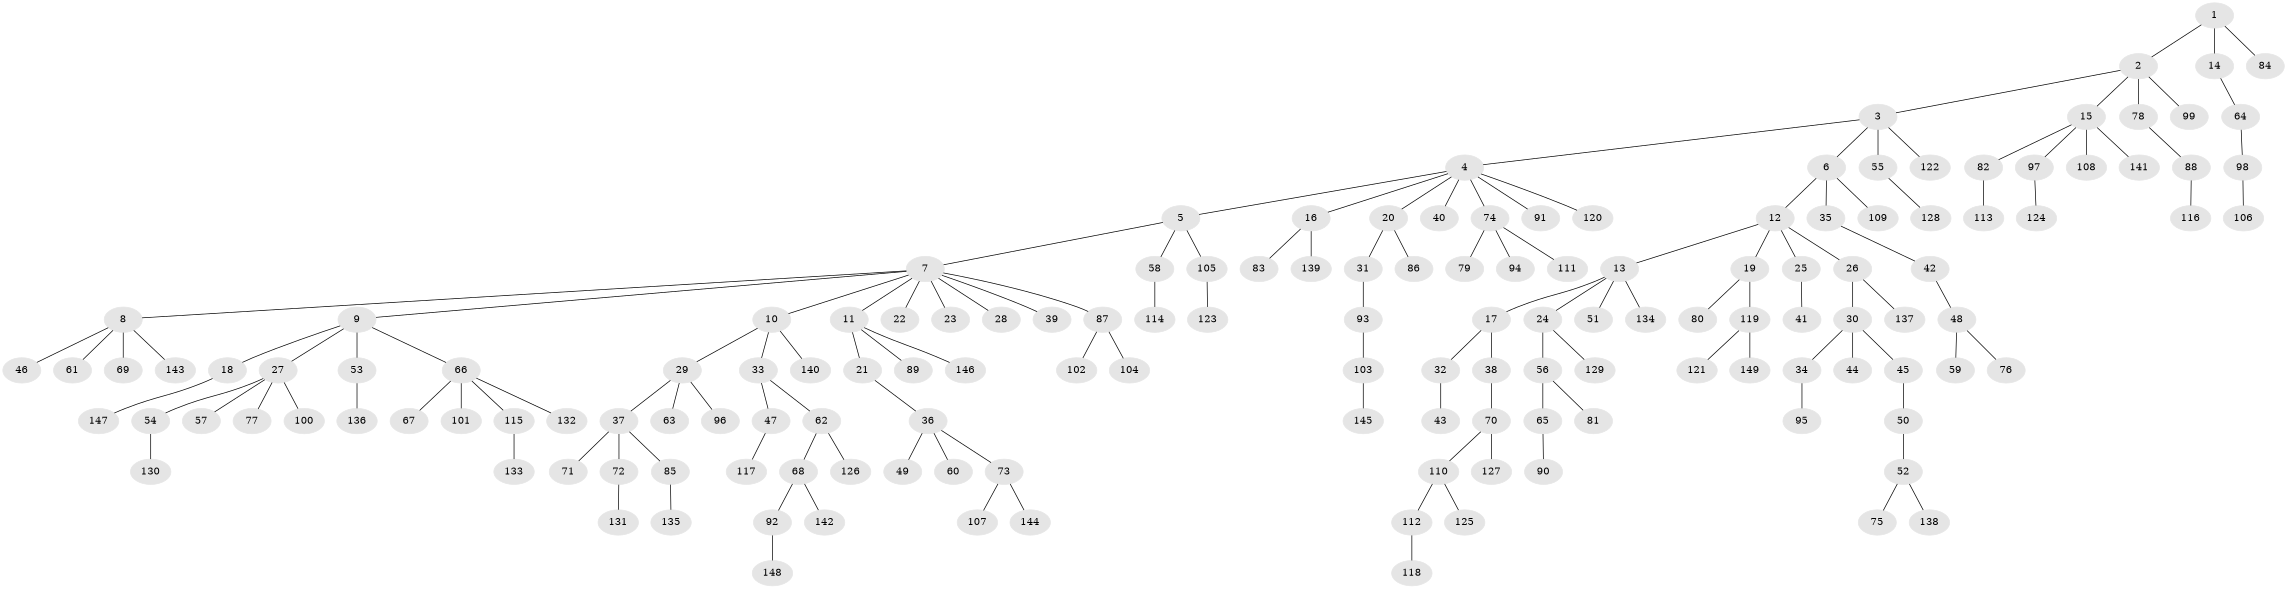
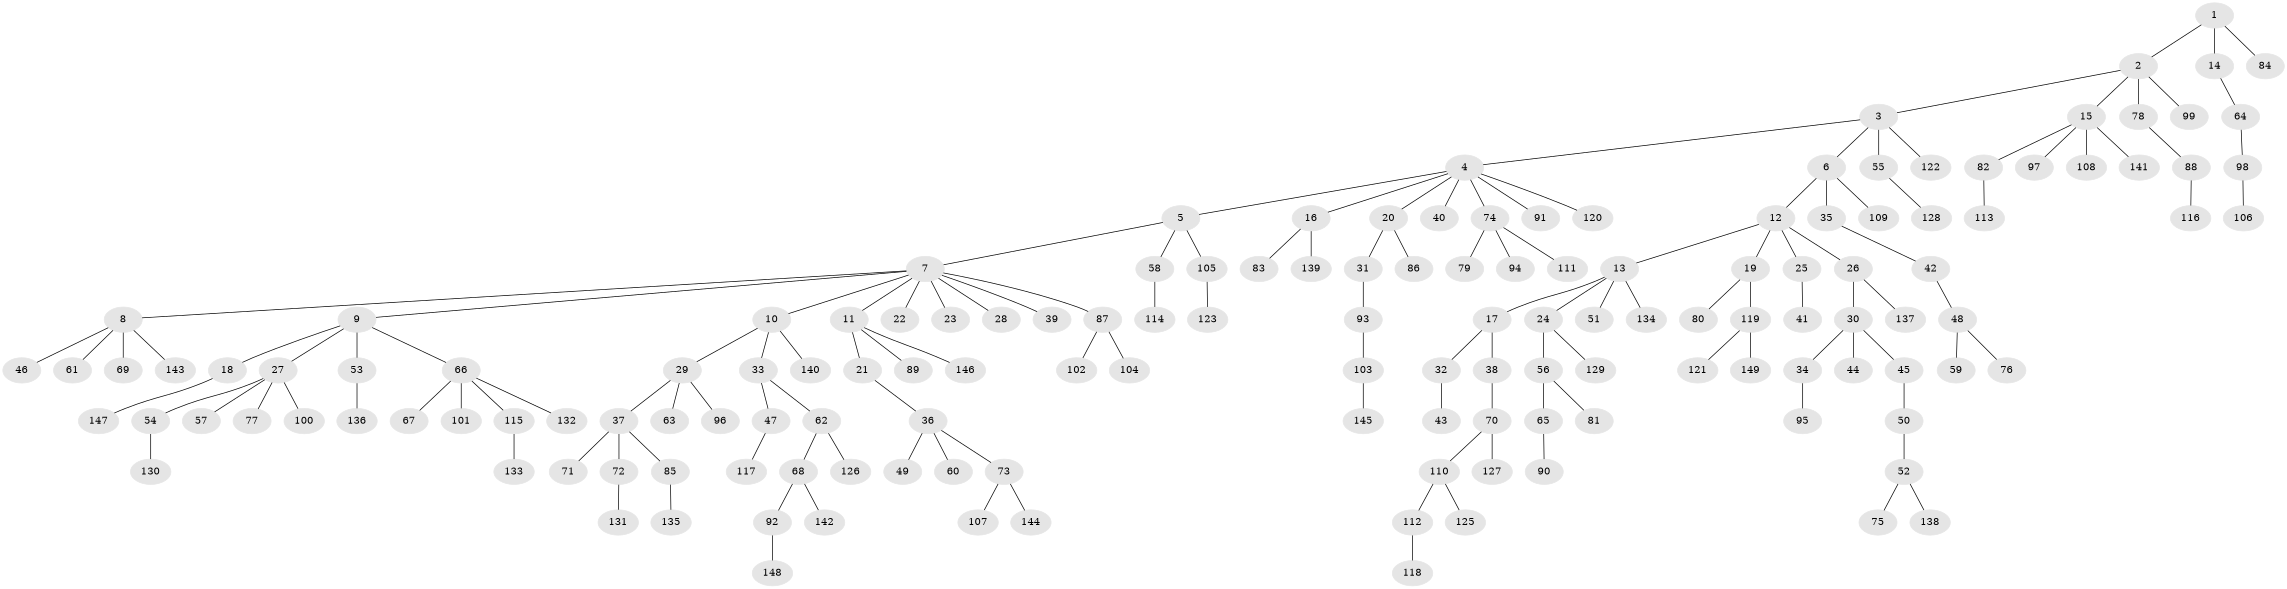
(2036, 218) -> none
